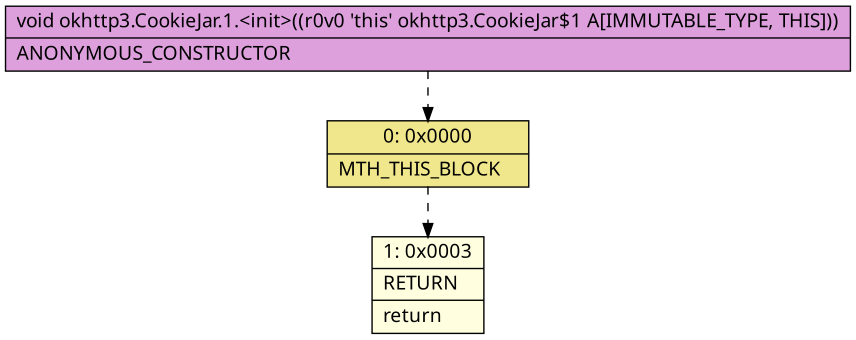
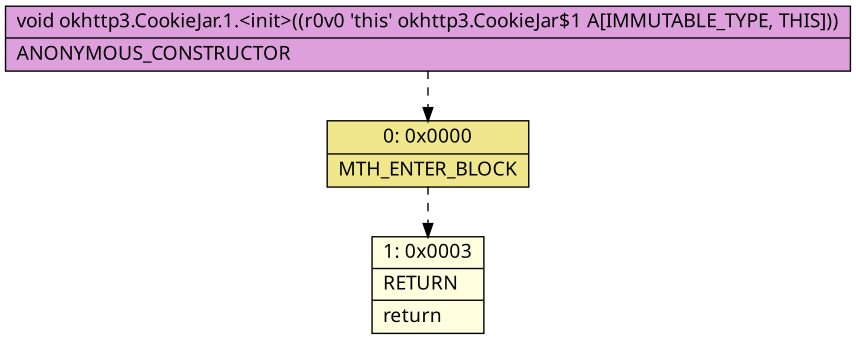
(420, 170) -> (428, 170)
